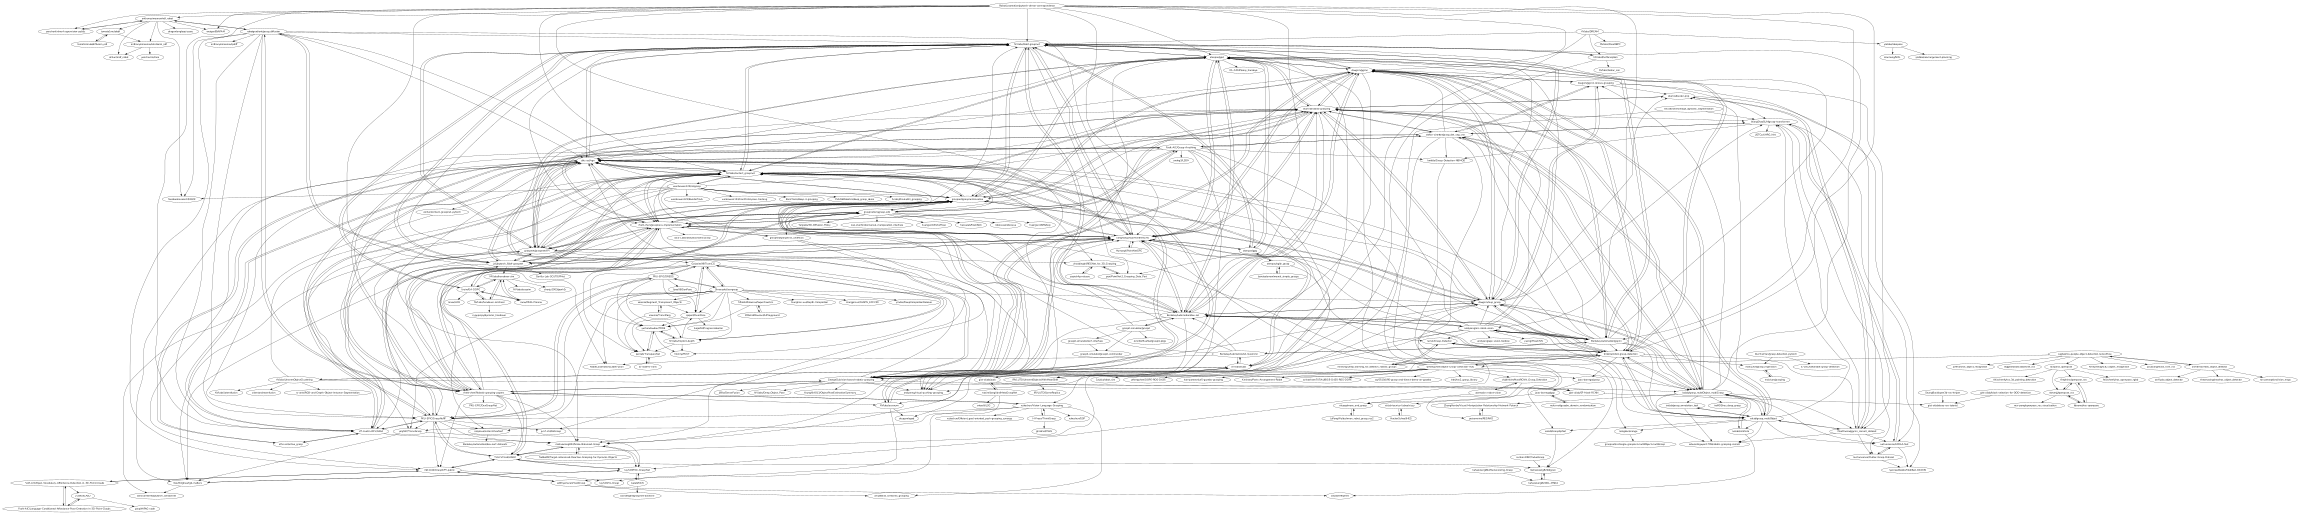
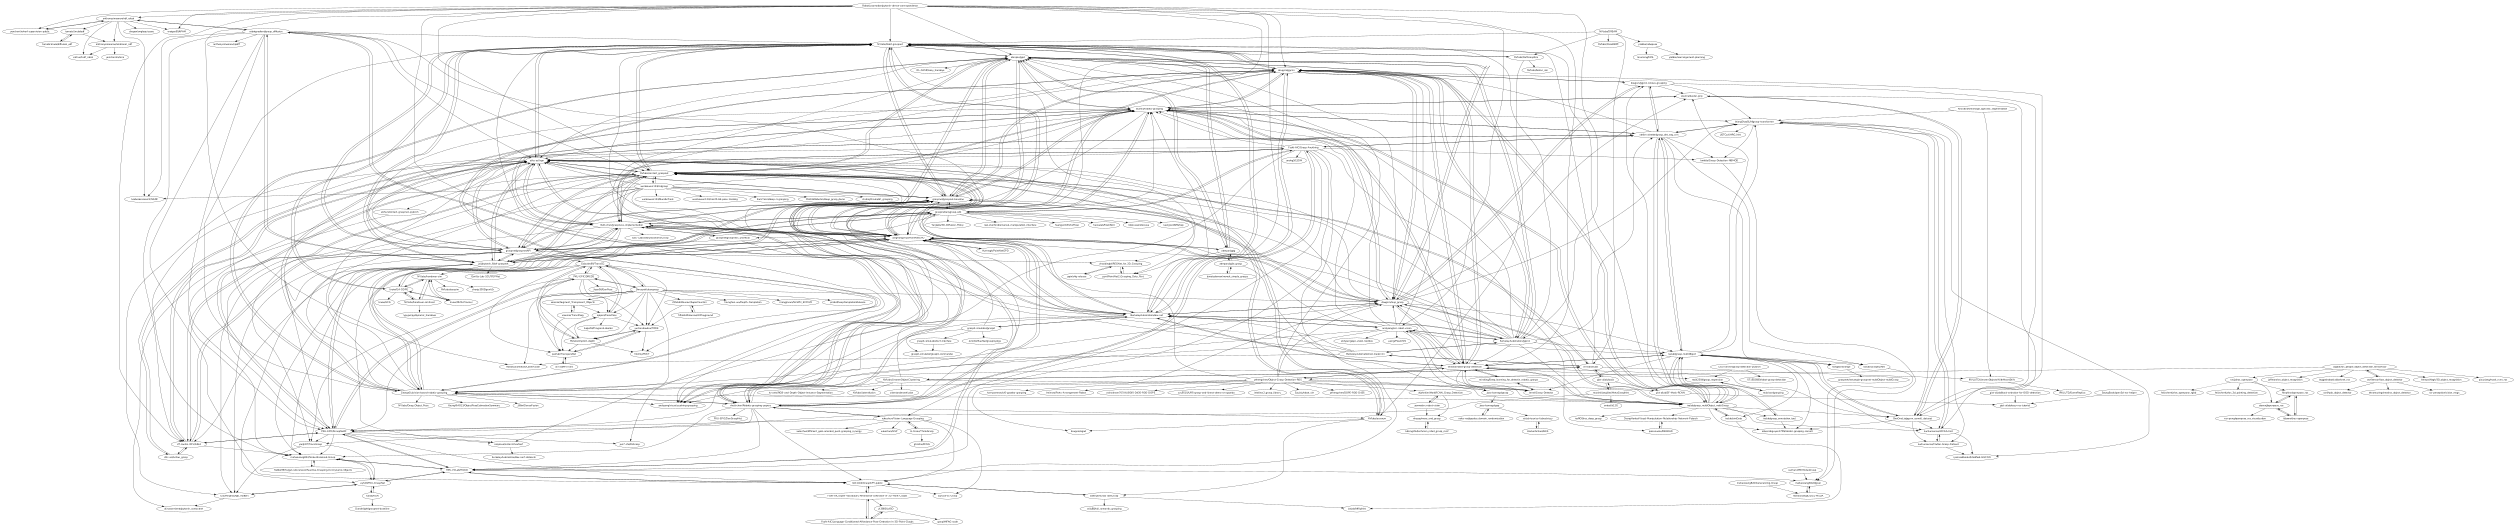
(1460, 334) -> (1460, 382)
(505, 457) -> (457, 470)
(1053, 486) -> (949, 465)
